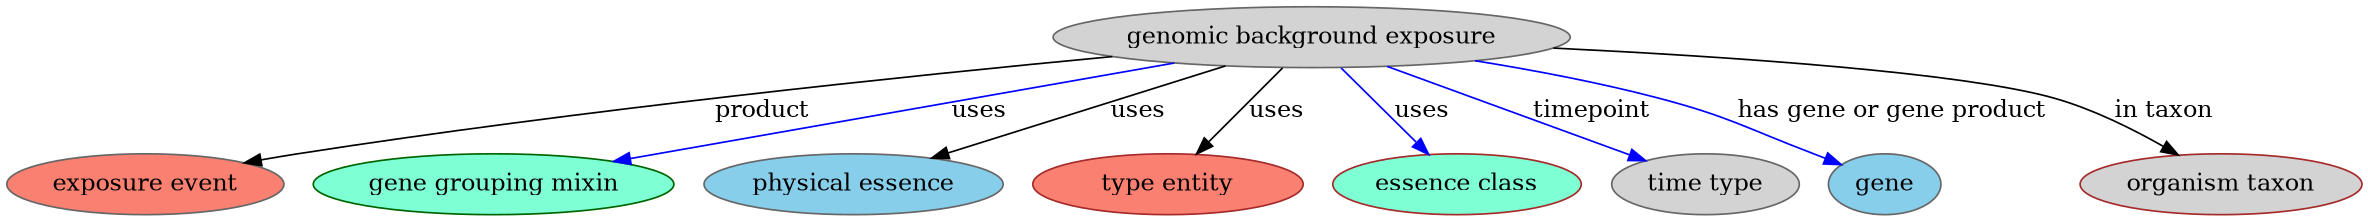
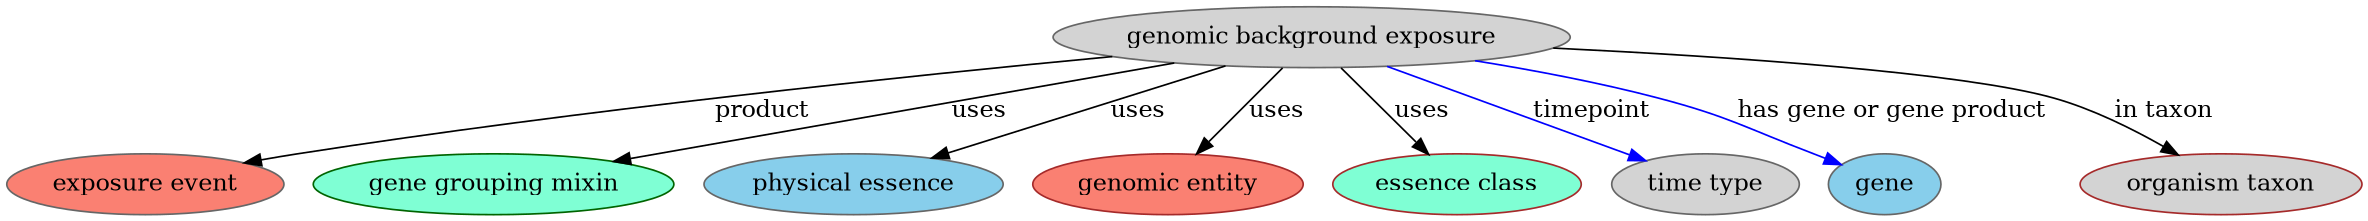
(1379, 105) -> (1379, 105)
(902, 111) -> (902, 111)
(1168, 184) -> (1168, 184)
